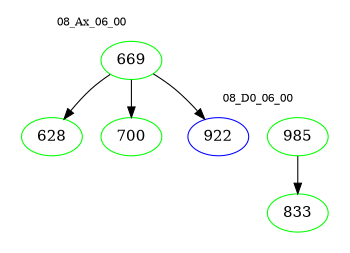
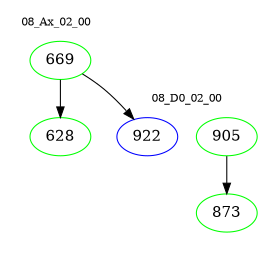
(92, 23) -> (56, 23)
(258, 99) -> (187, 99)
(131, 137) -> none
(298, 137) -> (227, 137)
(298, 213) -> (227, 213)
